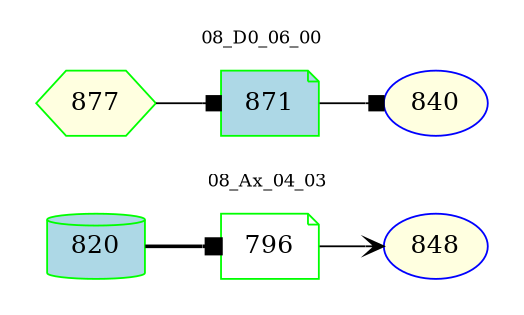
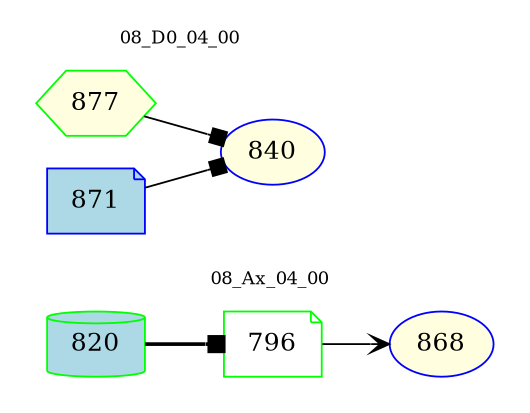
(262, 39) -> (180, 39)
(179, 103) -> (176, 125)
(270, 103) -> (96, 201)
(267, 182) -> (270, 280)
(436, 246) -> (442, 344)
